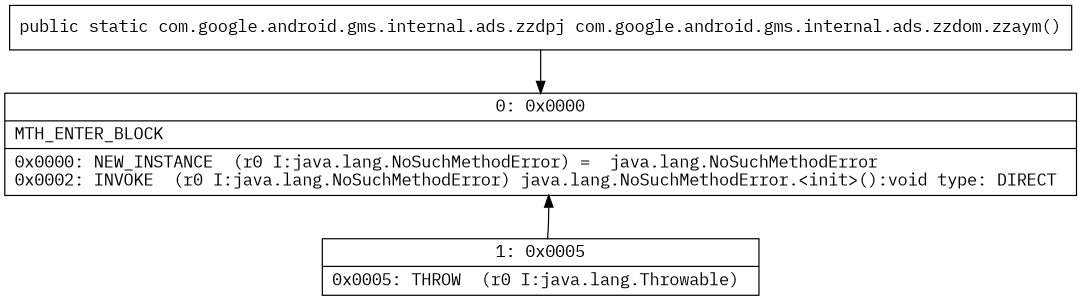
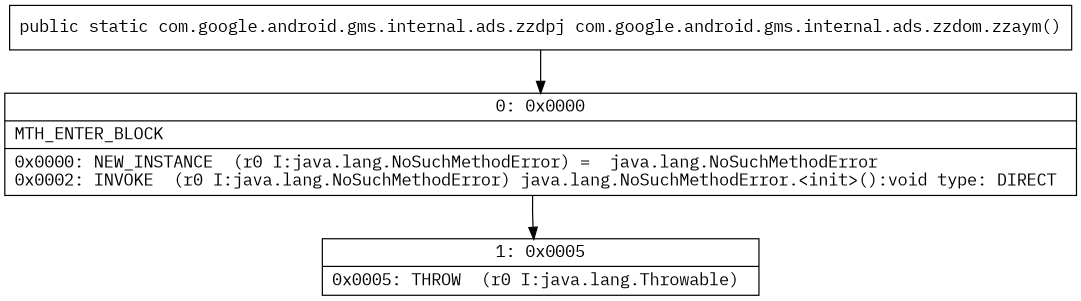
(548, 223) -> (533, 211)
